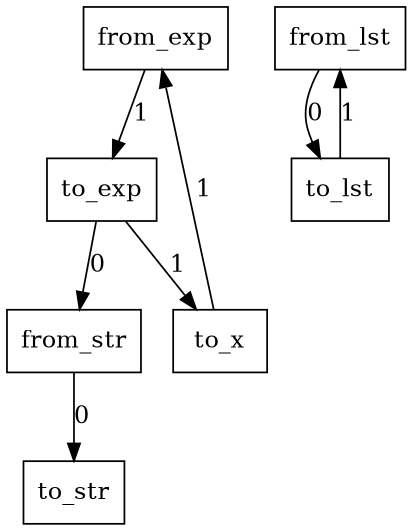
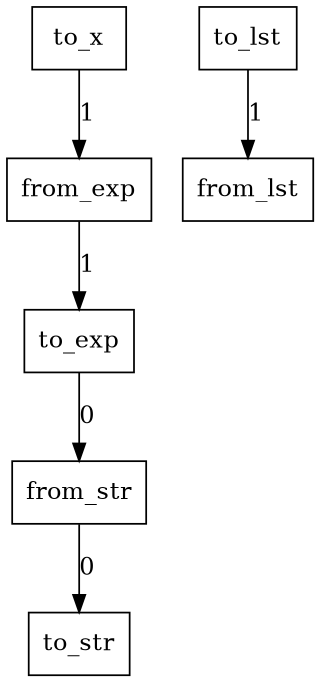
(306, 106) -> none
(155, 258) -> none
